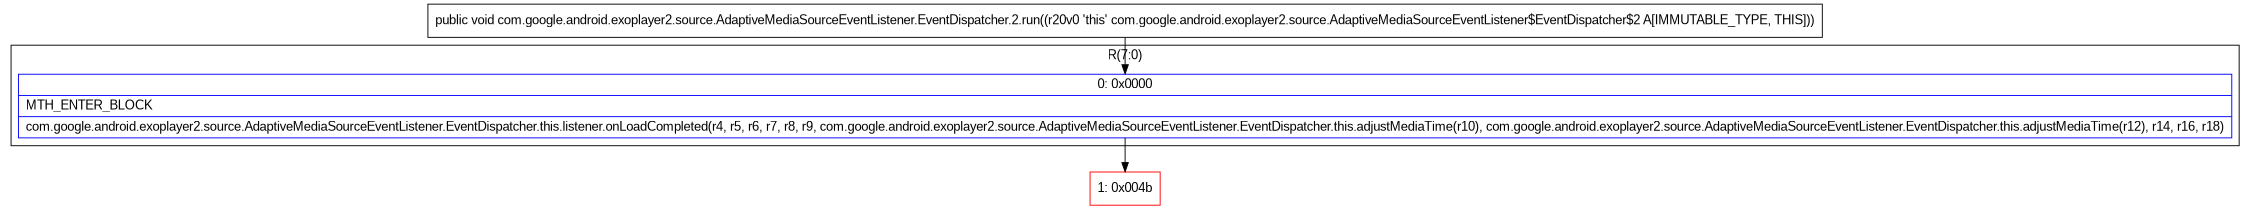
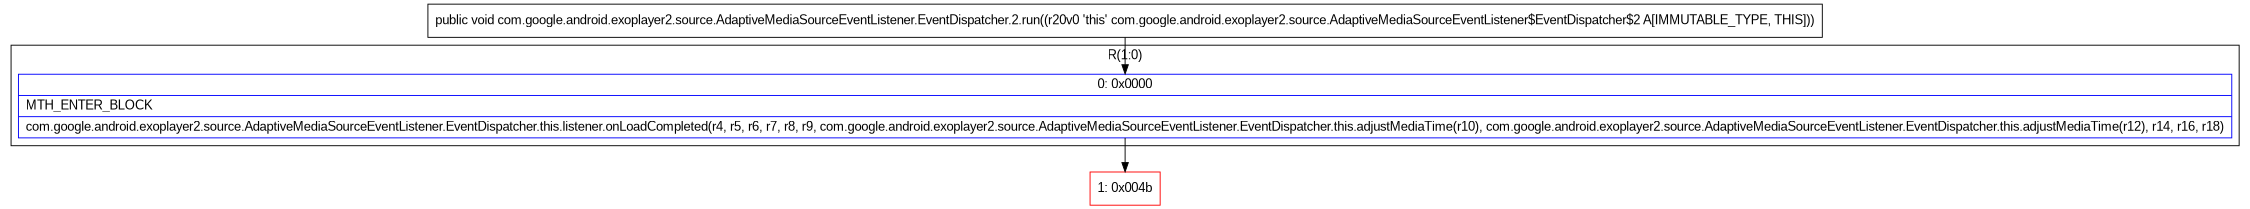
(1125, 56) -> (1125, 56)
